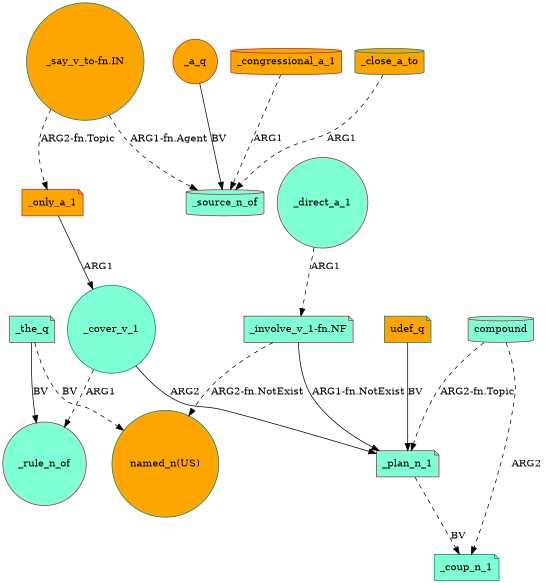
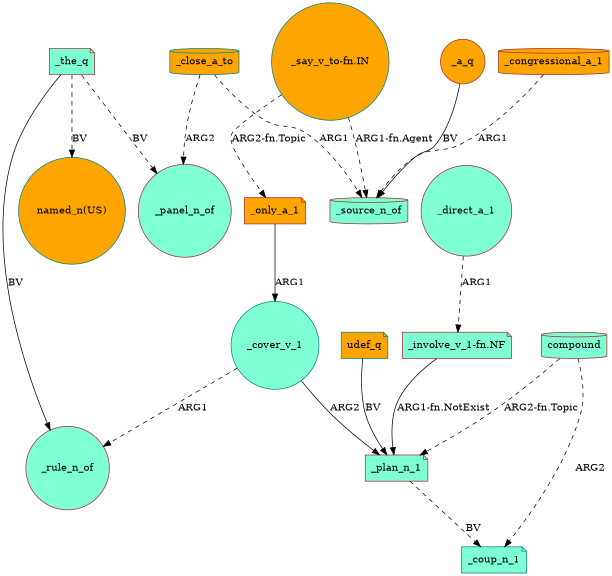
none -> (185, 211)
(229, 371) -> none
